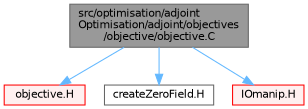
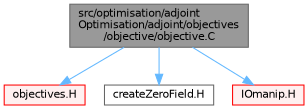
(45, 95) -> (45, 95)
